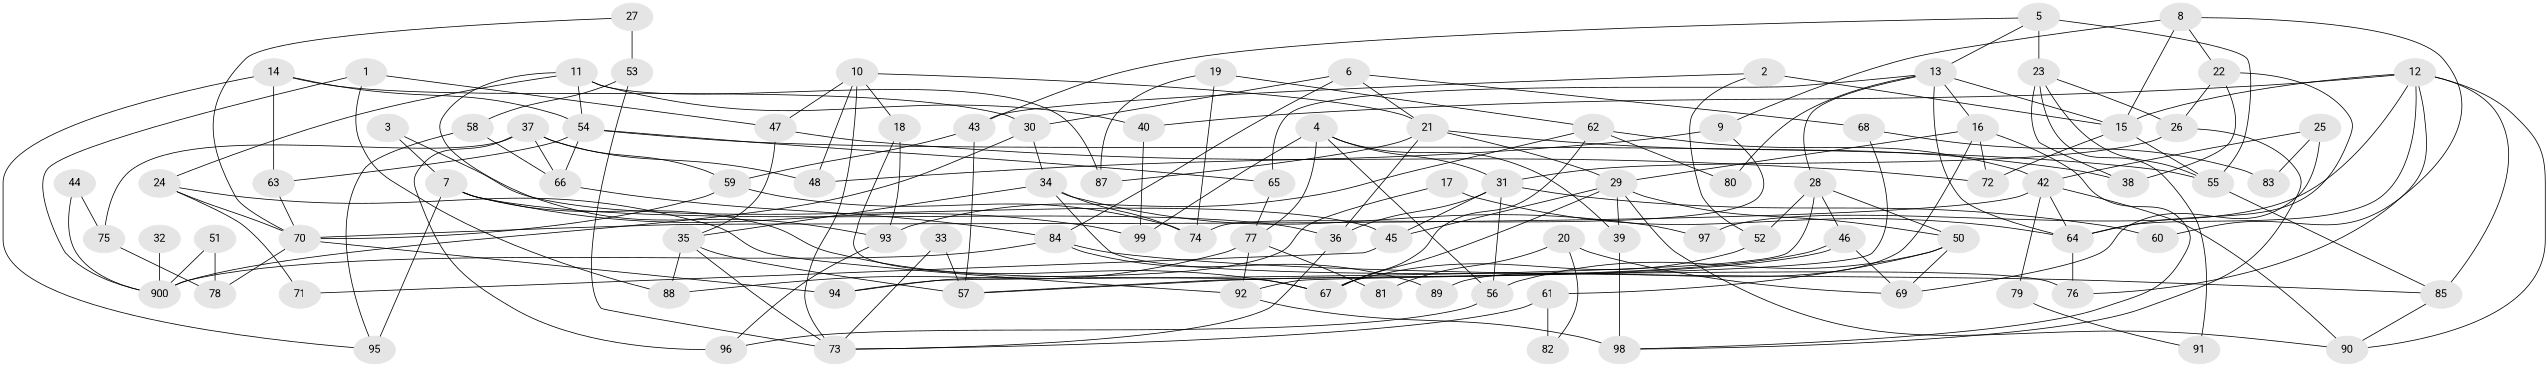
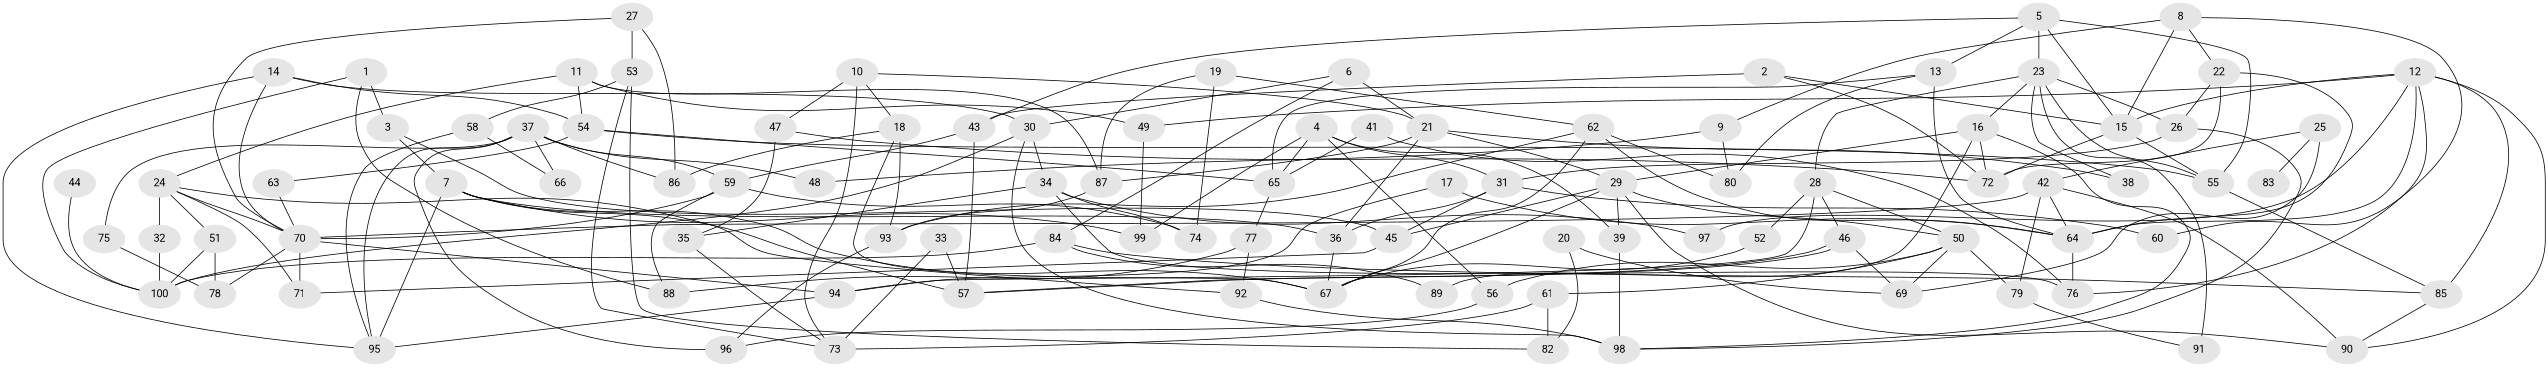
(1957, 100) -> (2007, 101)
(589, 103) -> (377, 100)
(2051, 107) -> (2080, 72)
(274, 128) -> (239, 165)
(836, 128) -> none
(1144, 128) -> (1144, 128)
none -> (1372, 128)
(1805, 128) -> (1861, 107)
(1864, 128) -> none
(1717, 144) -> (1717, 202)
(2217, 152) -> (2199, 145)
(1692, 155) -> (1886, 112)
(572, 156) -> none
none -> (674, 183)
none -> (380, 189)
(1305, 191) -> (1297, 154)
(739, 207) -> none
(571, 209) -> (994, 211)
(89, 211) -> none
none -> (160, 211)
none -> (187, 211)
(1521, 222) -> (1726, 156)
(1497, 239) -> none
(676, 267) -> (654, 230)
none -> (1988, 267)
(797, 269) -> (754, 237)
none -> (300, 270)
(160, 294) -> (160, 294)
(1381, 294) -> none
none -> (1250, 321)
none -> (605, 322)
none -> (972, 338)
(1104, 338) -> (1332, 262)
